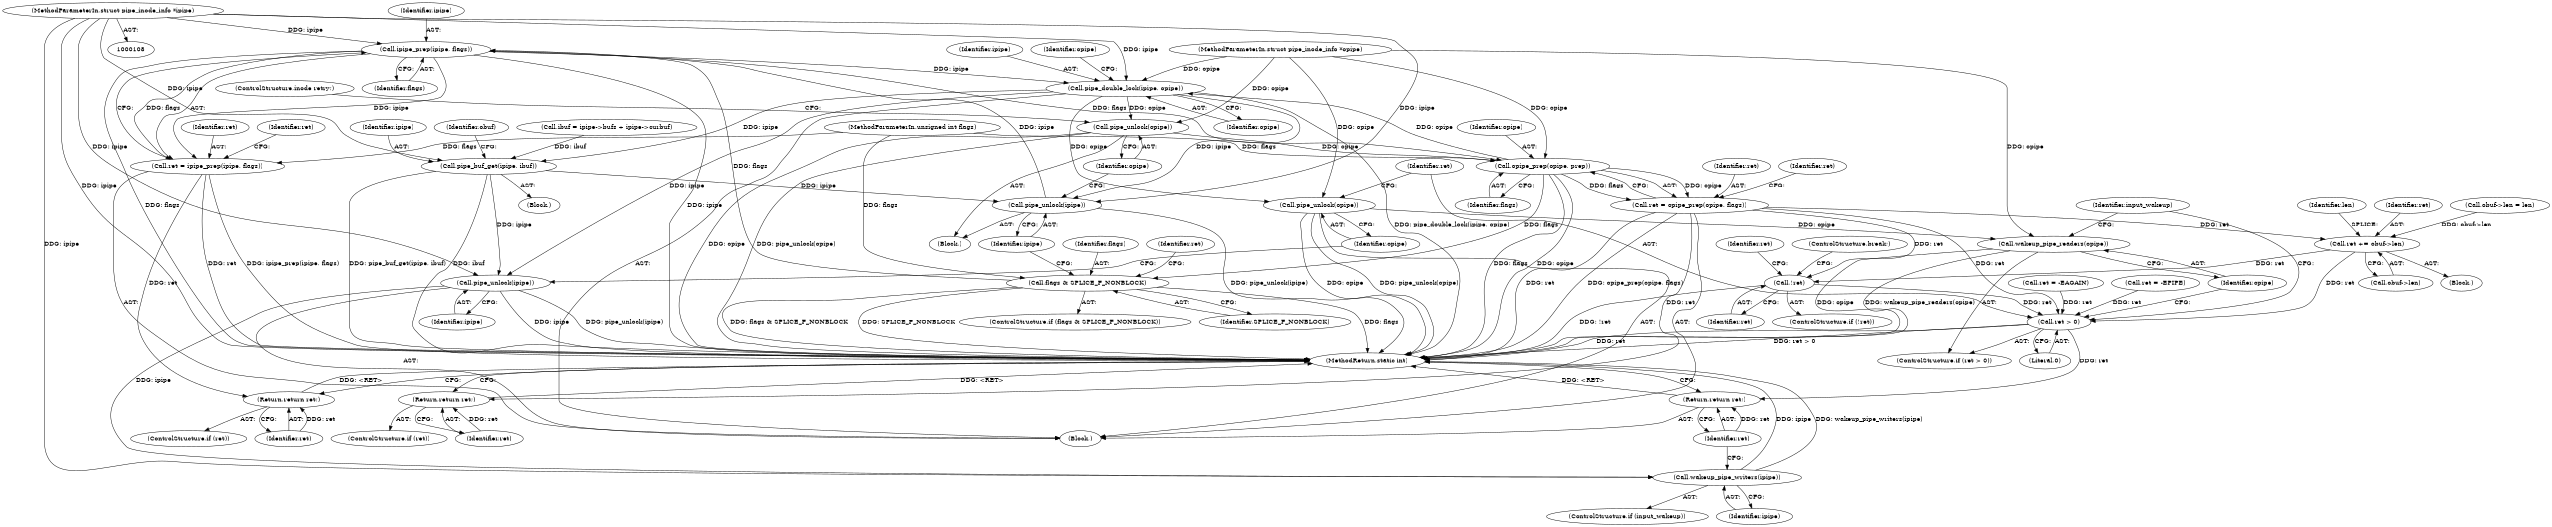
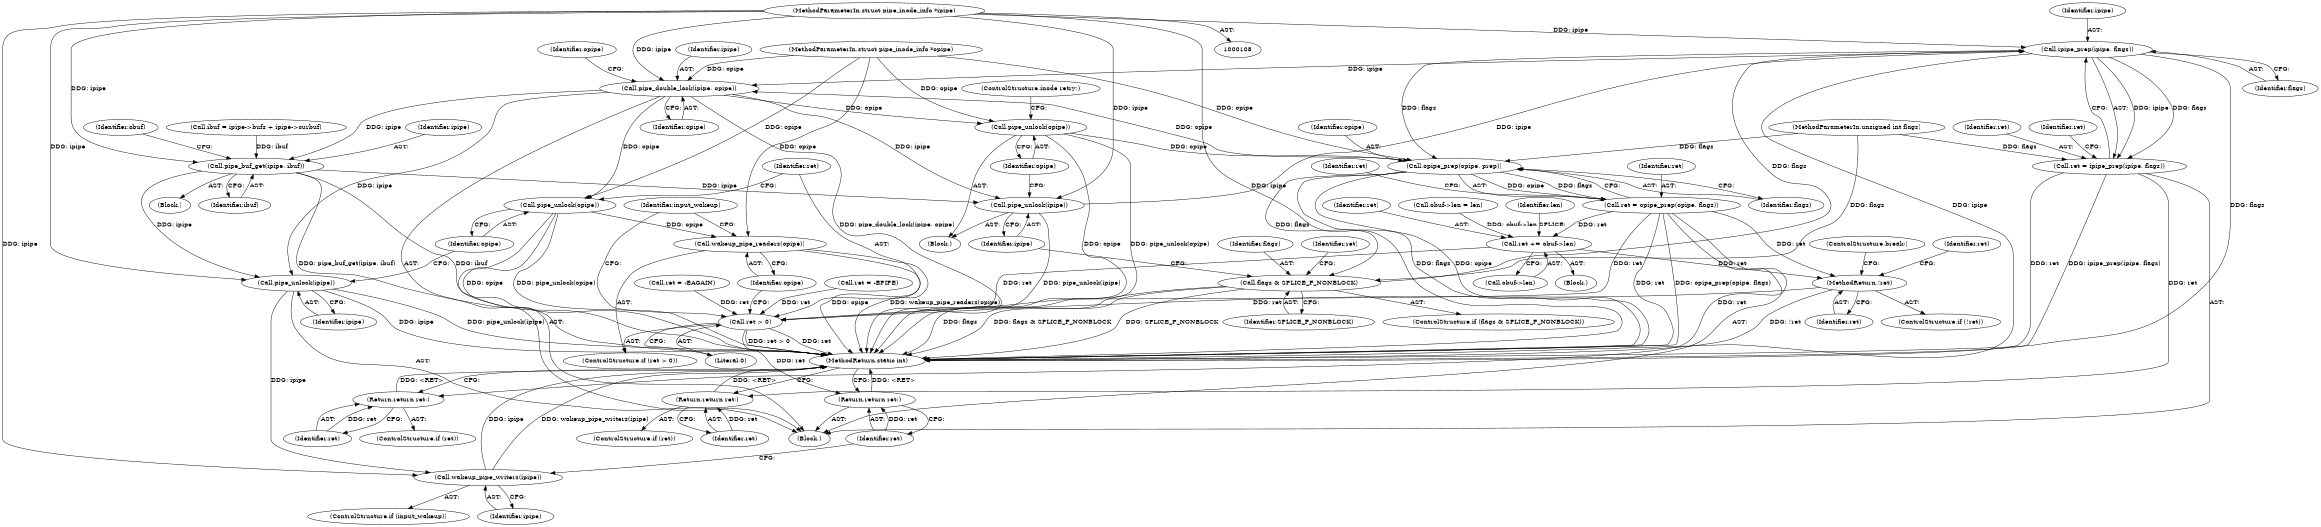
none -> (235, 205)
(1789, 283) -> (1860, 283)
